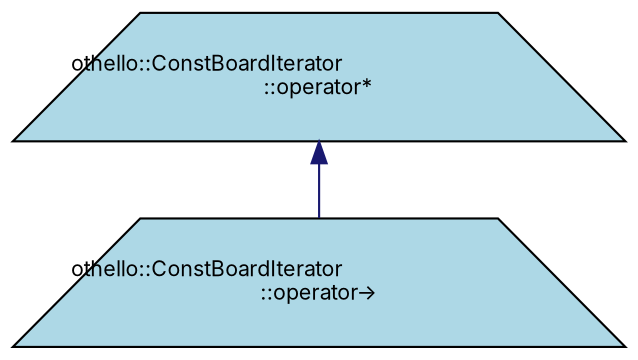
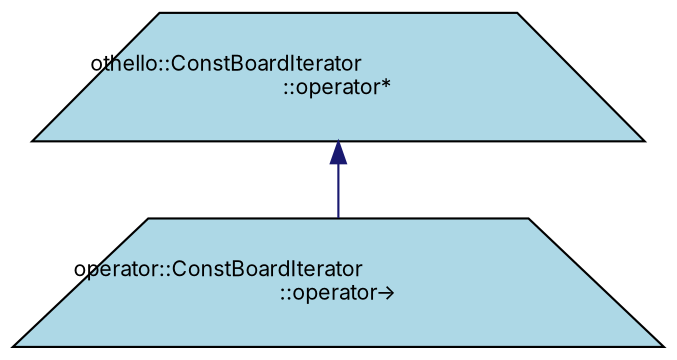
(319, 283) -> (338, 283)
